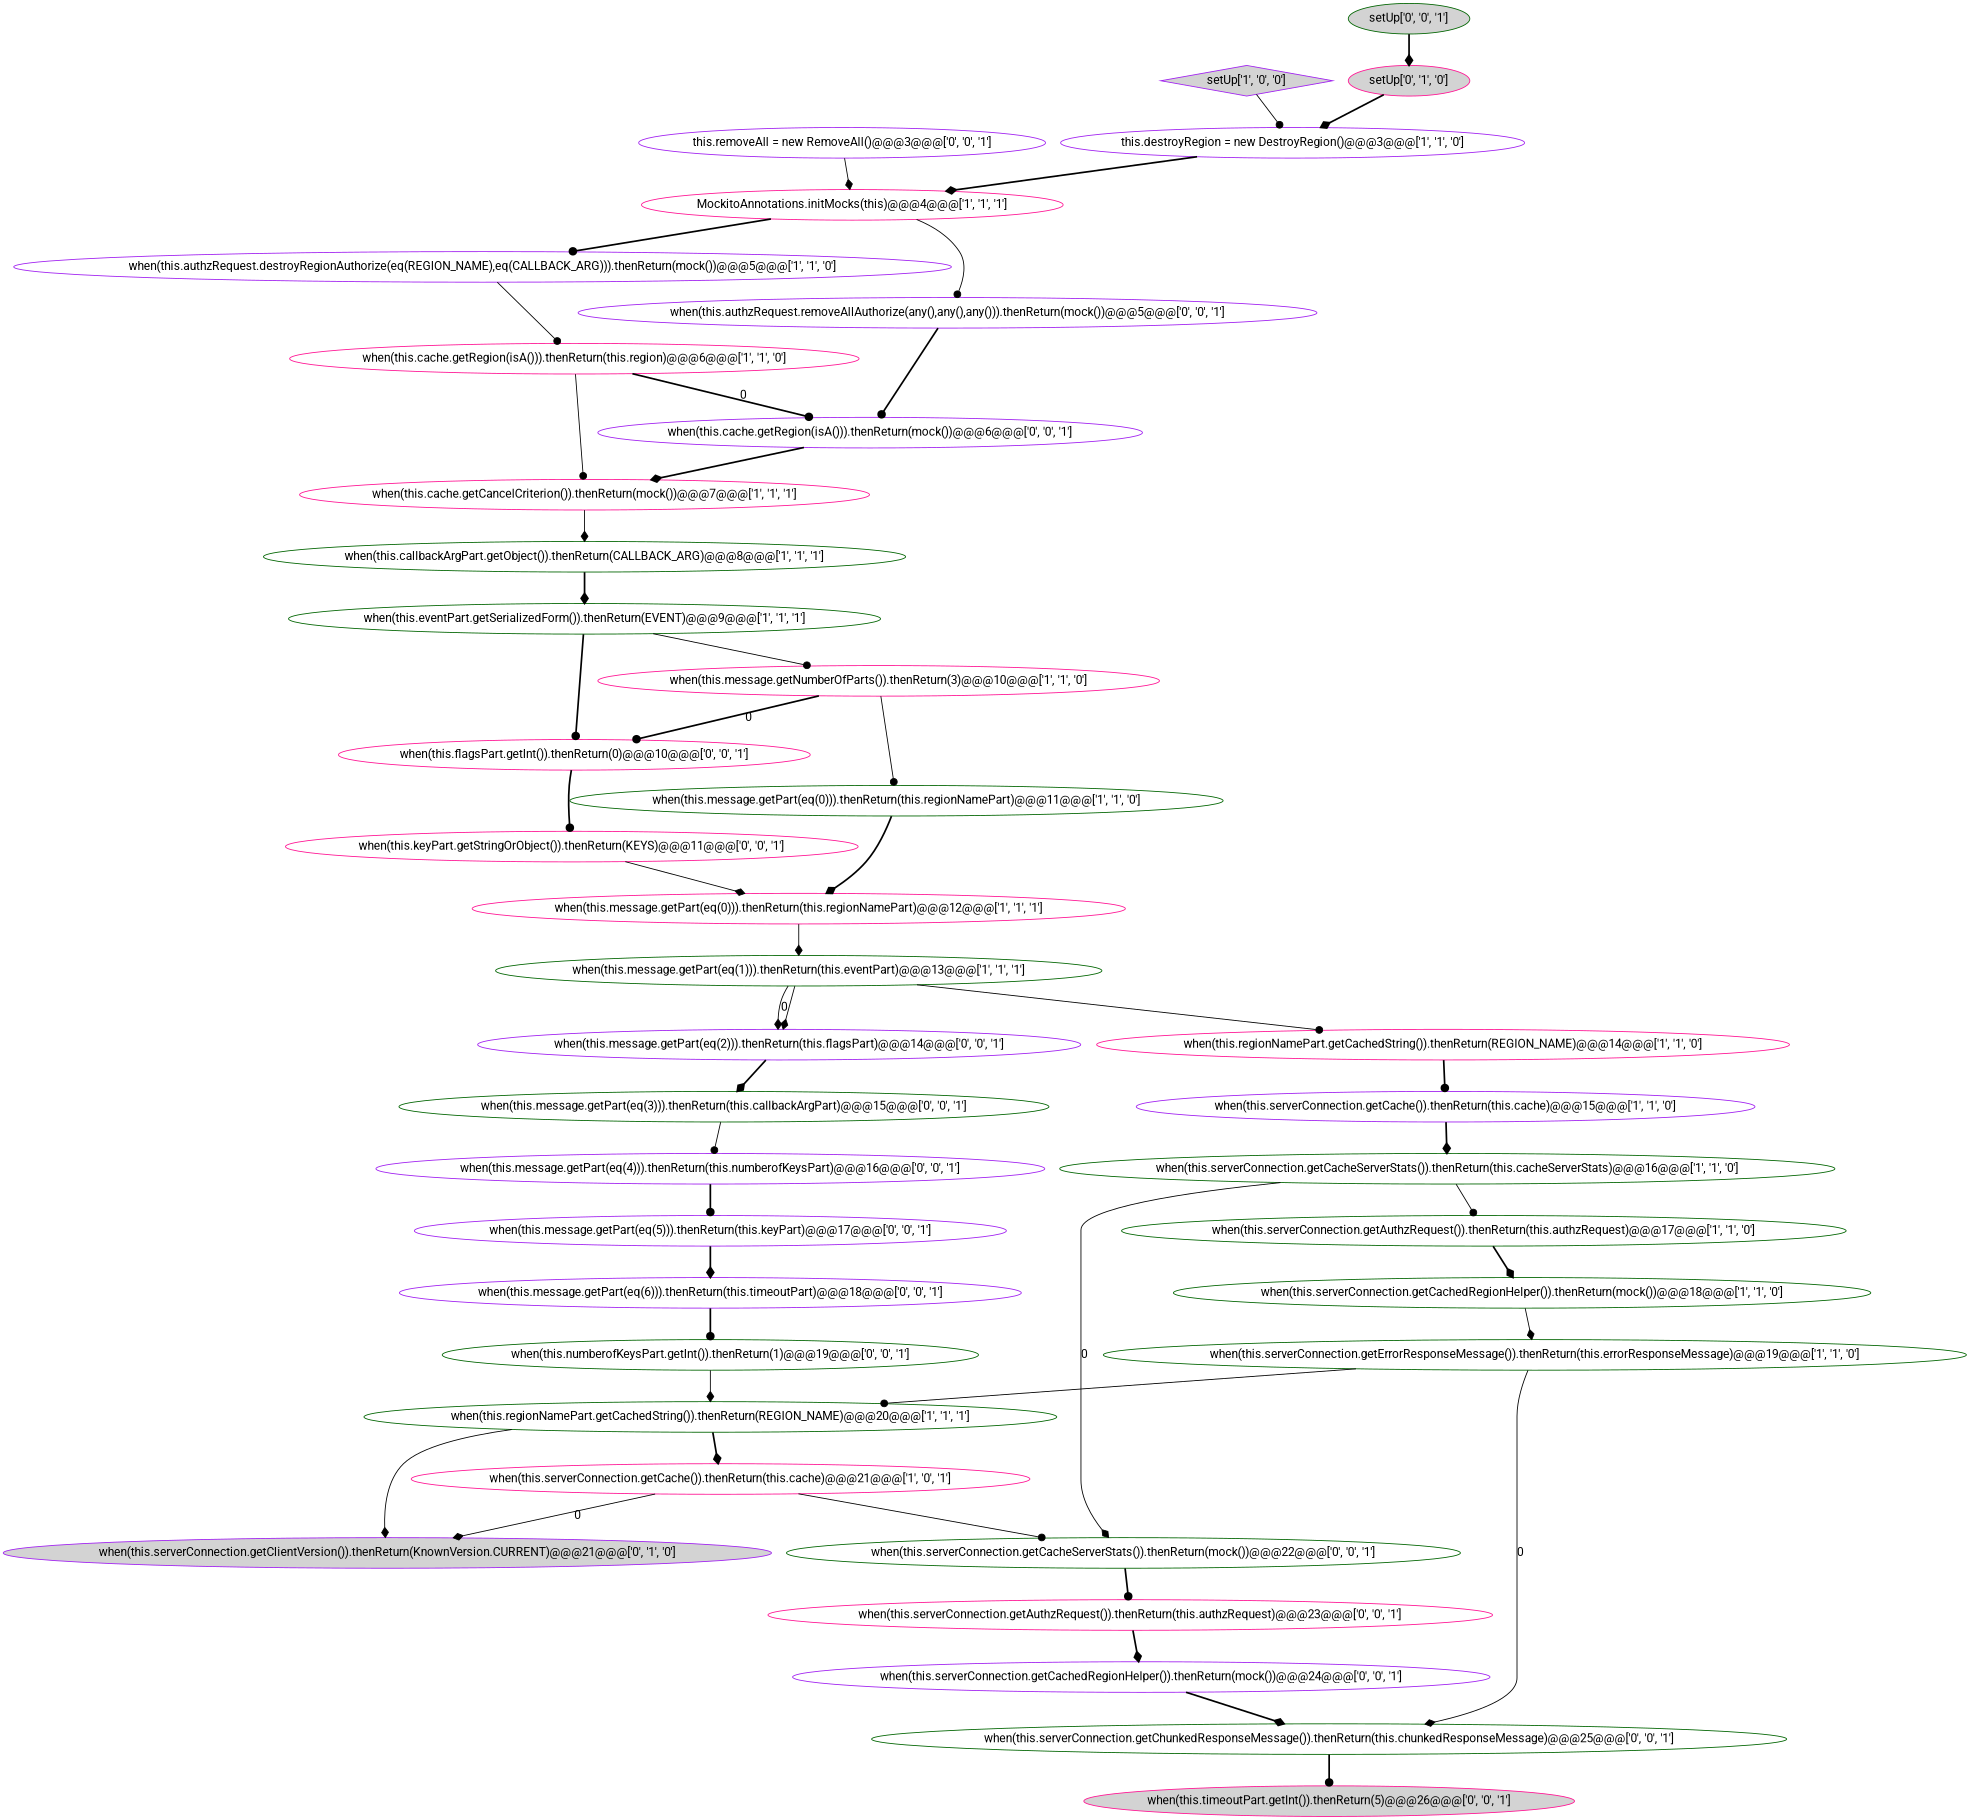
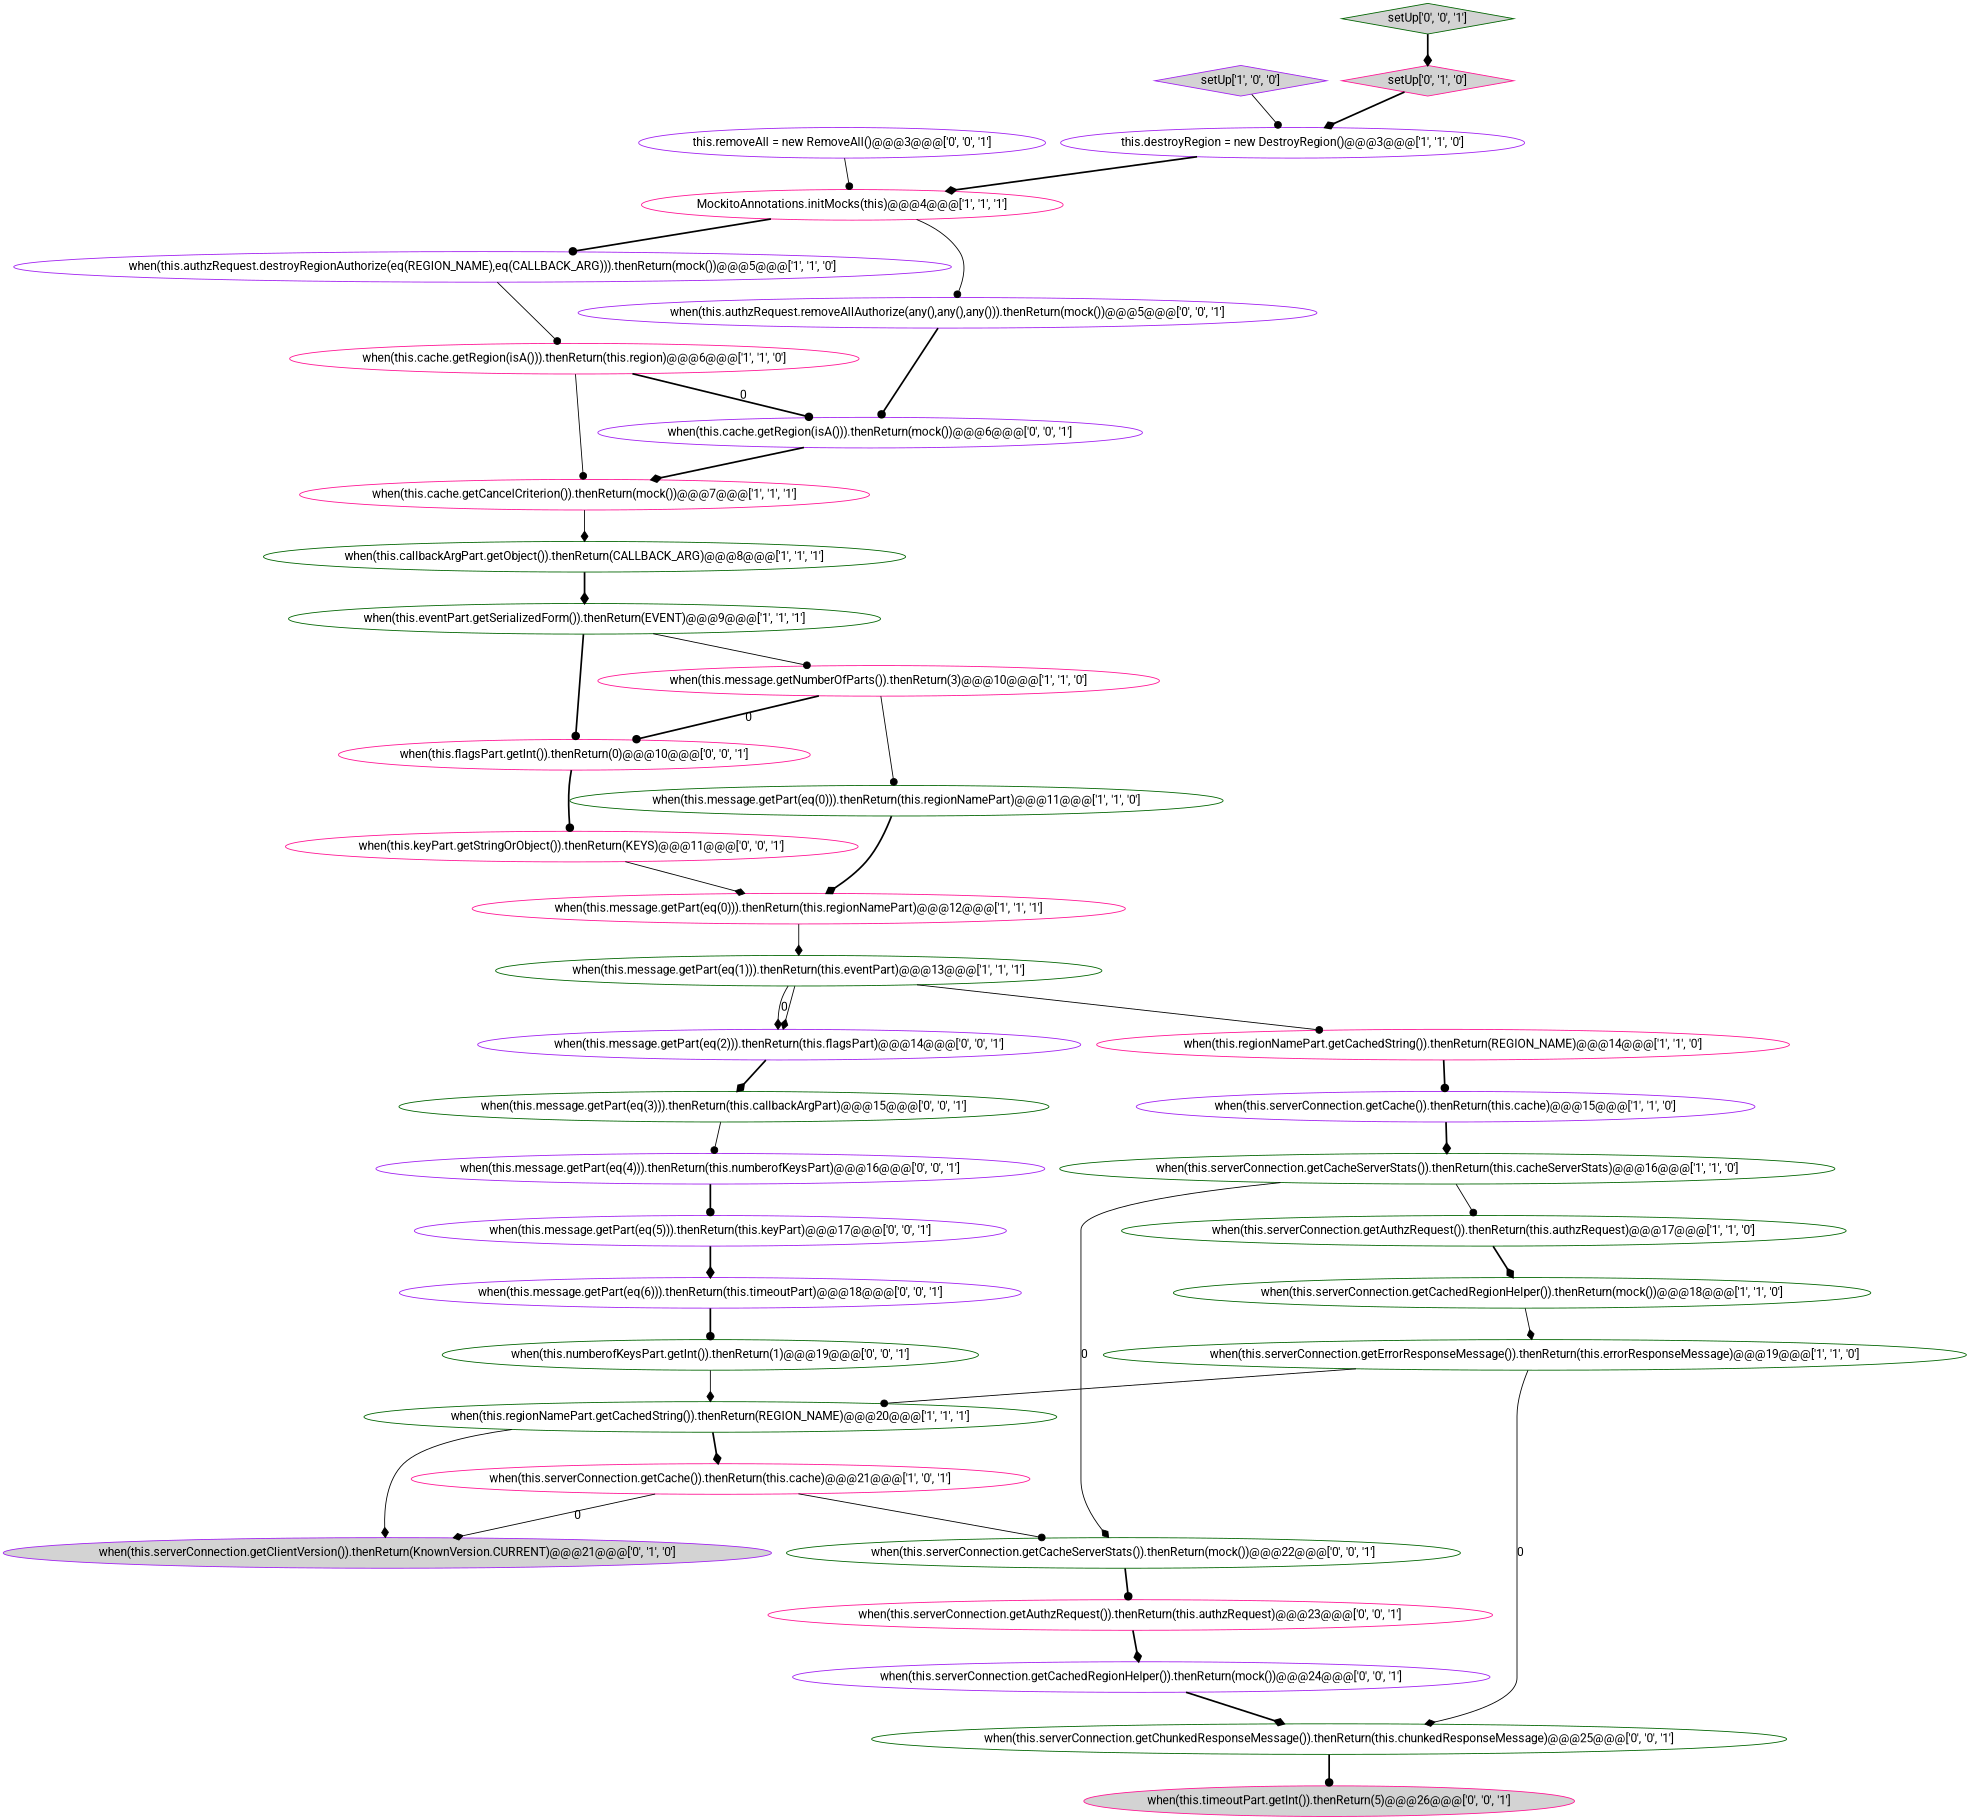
(1409, 19) -> (1428, 19)
(1409, 81) -> (1428, 81)
(846, 169) -> (847, 171)
